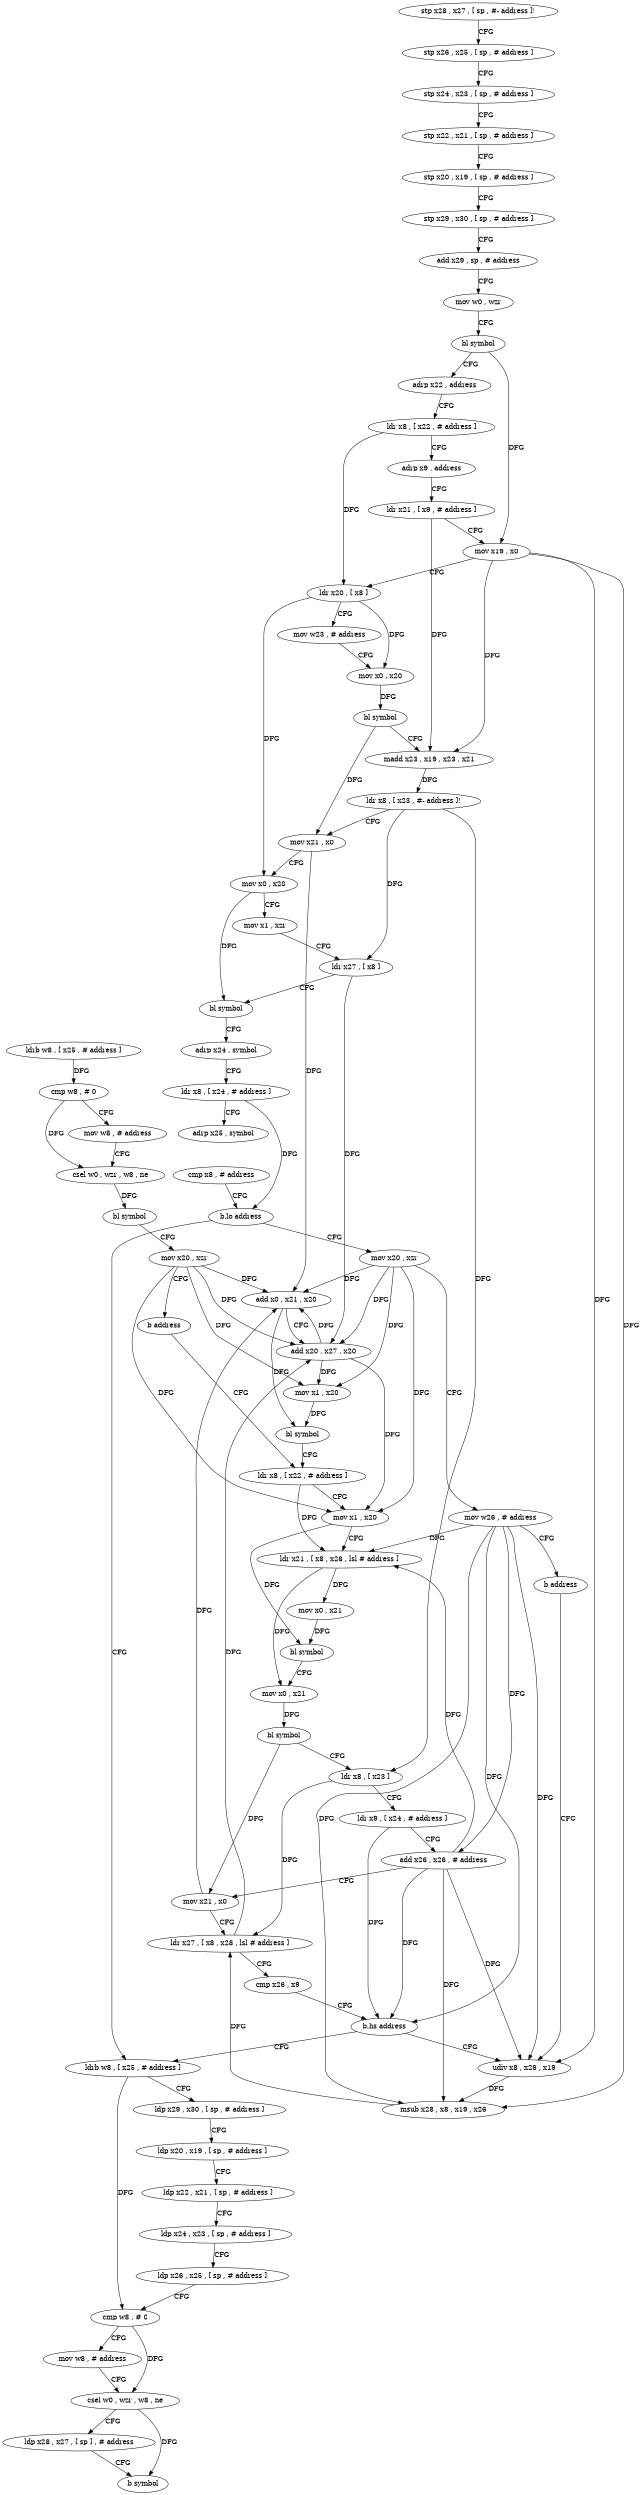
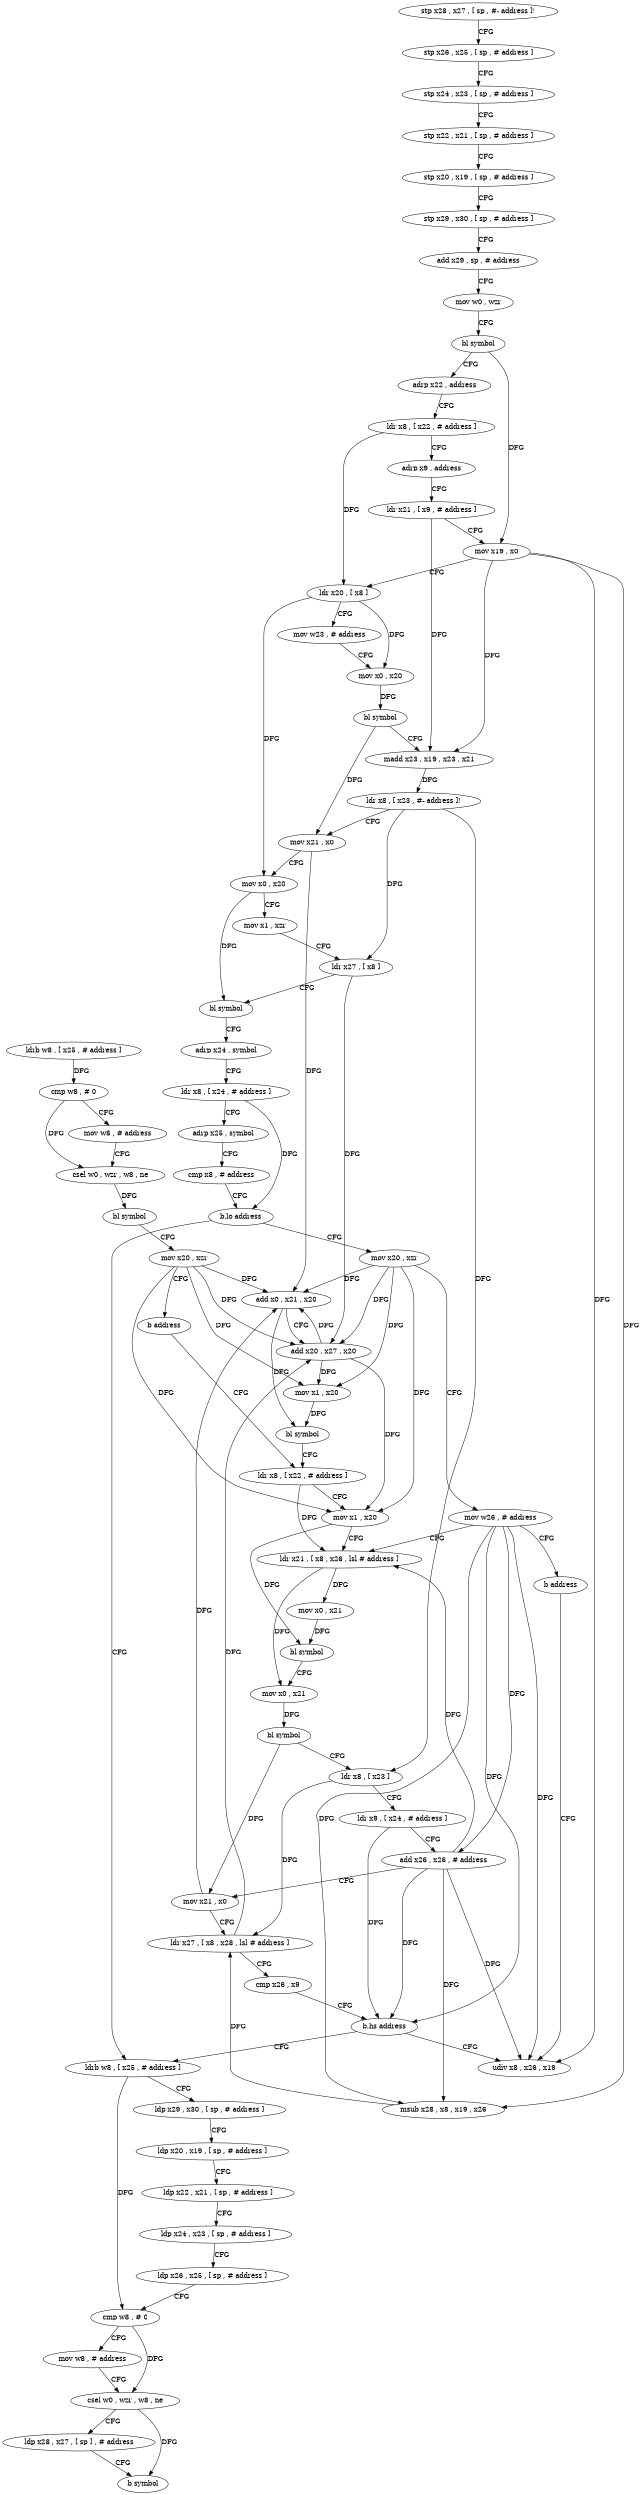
none -> (222, 1152)
(437, 1539) -> (437, 1539)
(486, 2088) -> none
